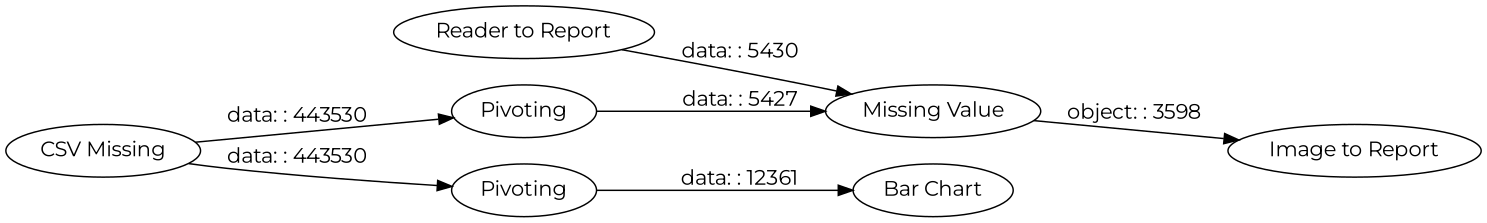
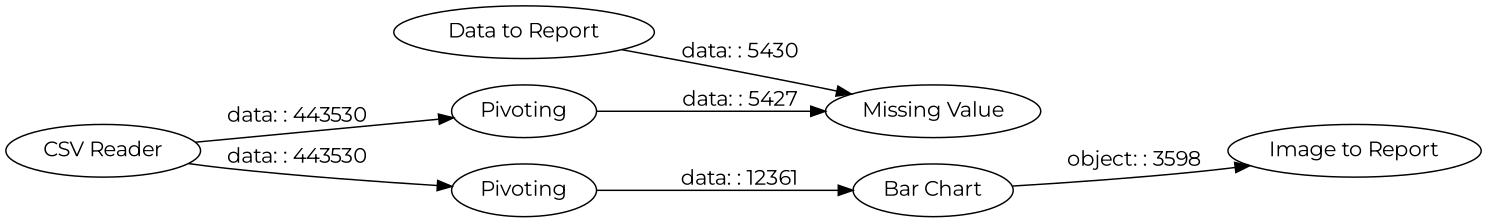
(524, 32) -> (524, 32)
(1129, 130) -> (1124, 178)
(103, 151) -> (103, 151)
